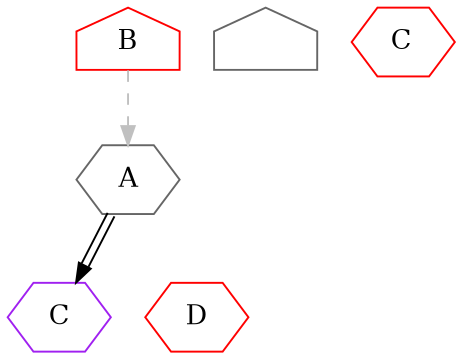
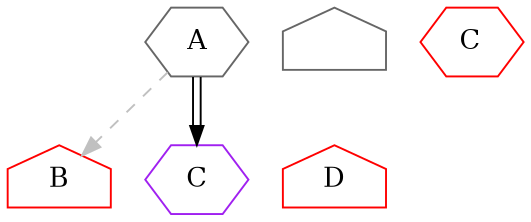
(128, 98) -> (132, 107)
(197, 317) -> (334, 180)
